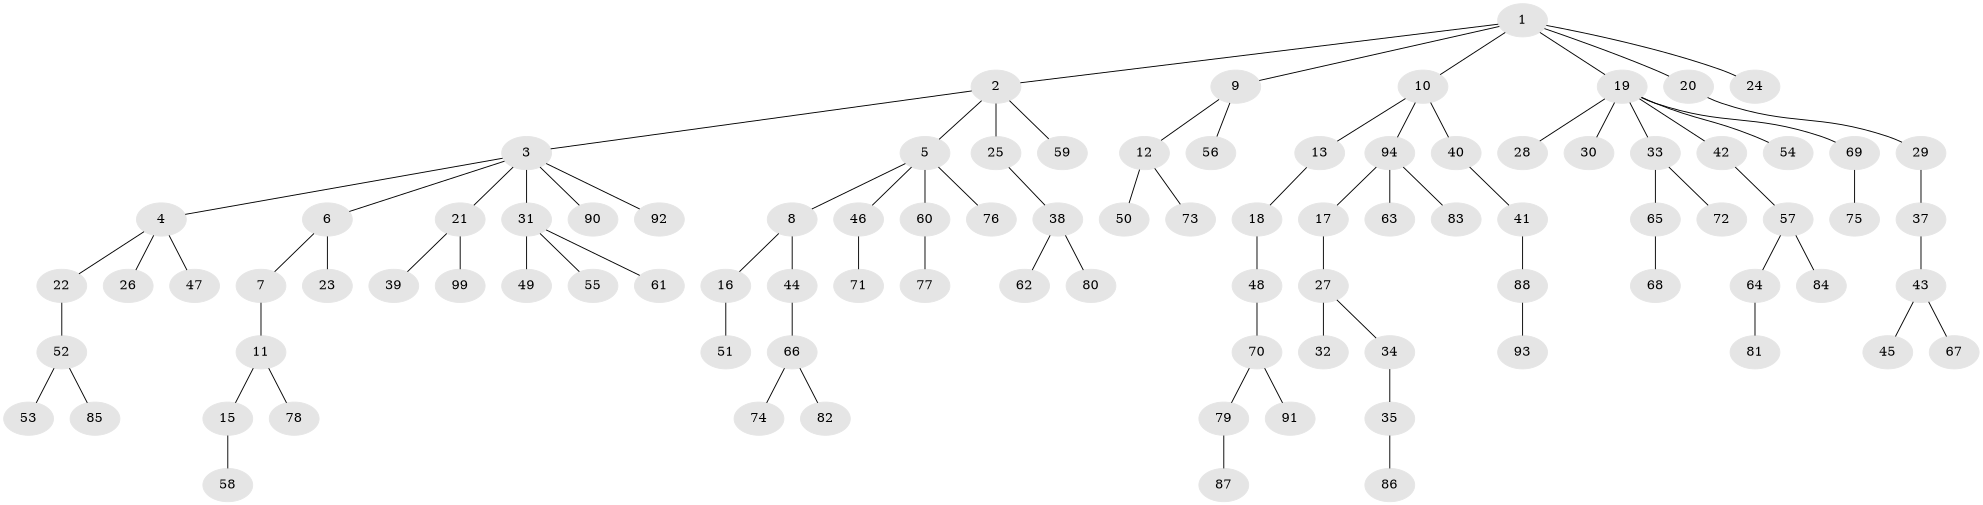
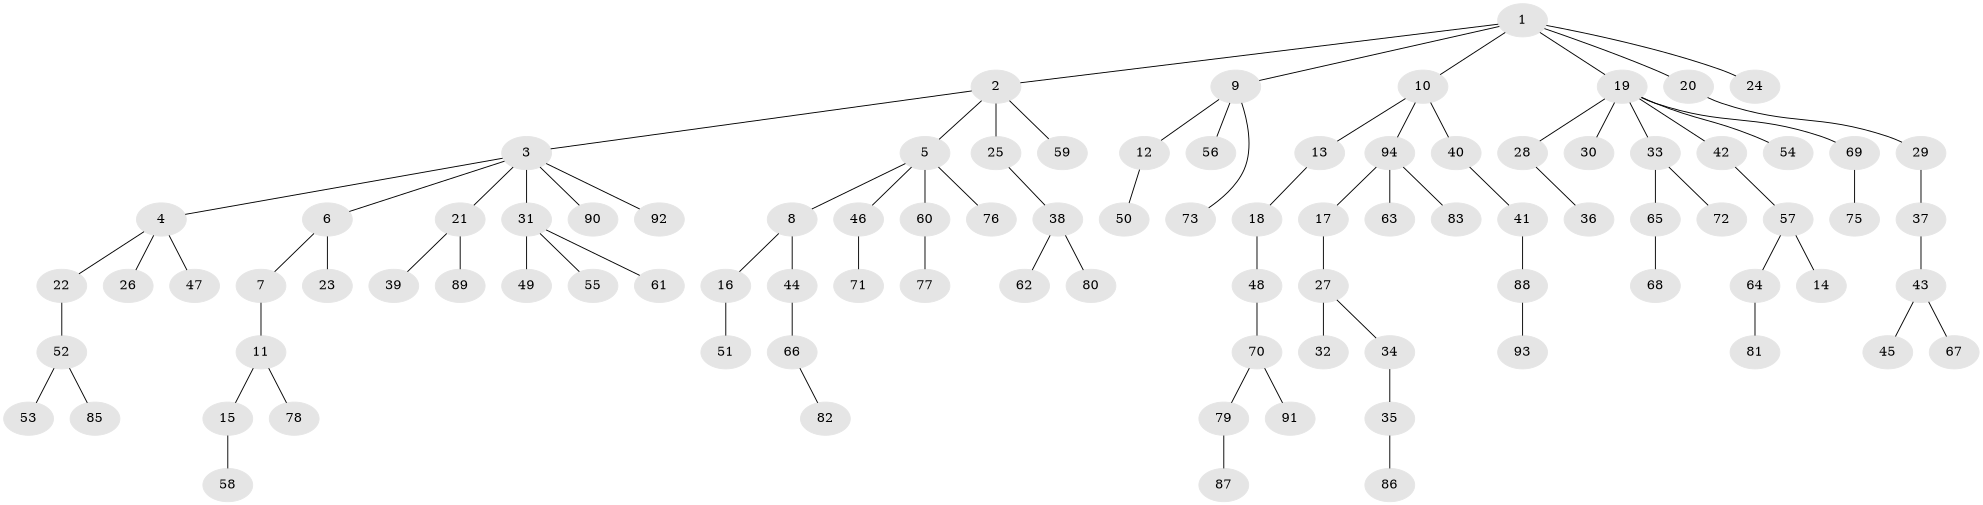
(1168, 186) -> (1247, 162)
none -> (1589, 219)
(460, 286) -> (460, 286)
(1821, 286) -> (1821, 286)
(759, 419) -> none
